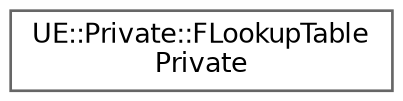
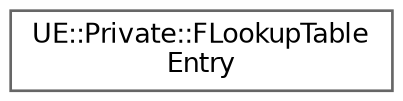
(202, 51) -> (202, 51)
